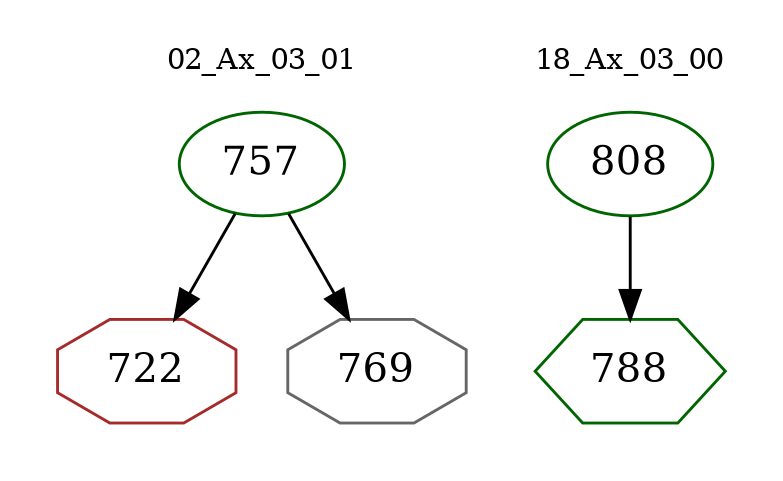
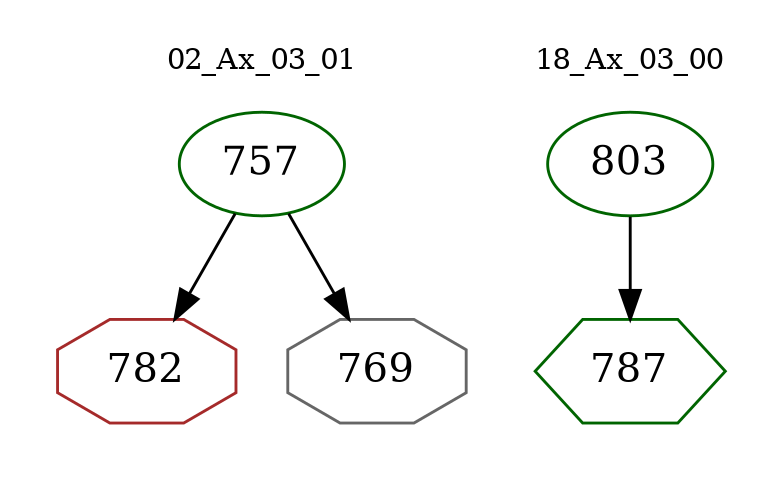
(630, 164) -> (630, 164)
(147, 371) -> (147, 371)
(630, 371) -> (630, 371)
